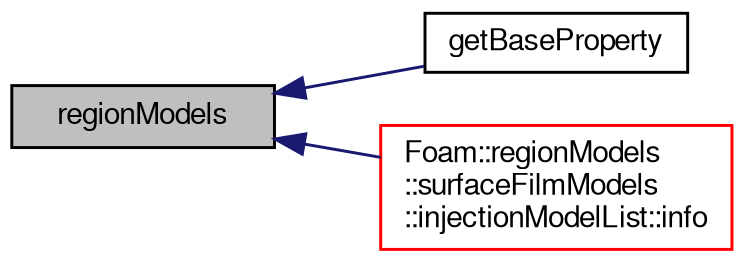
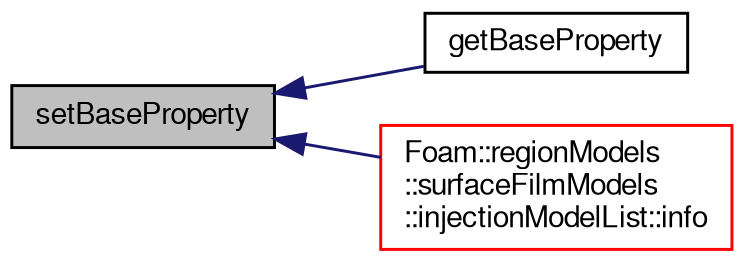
(143, 117) -> (143, 117)
